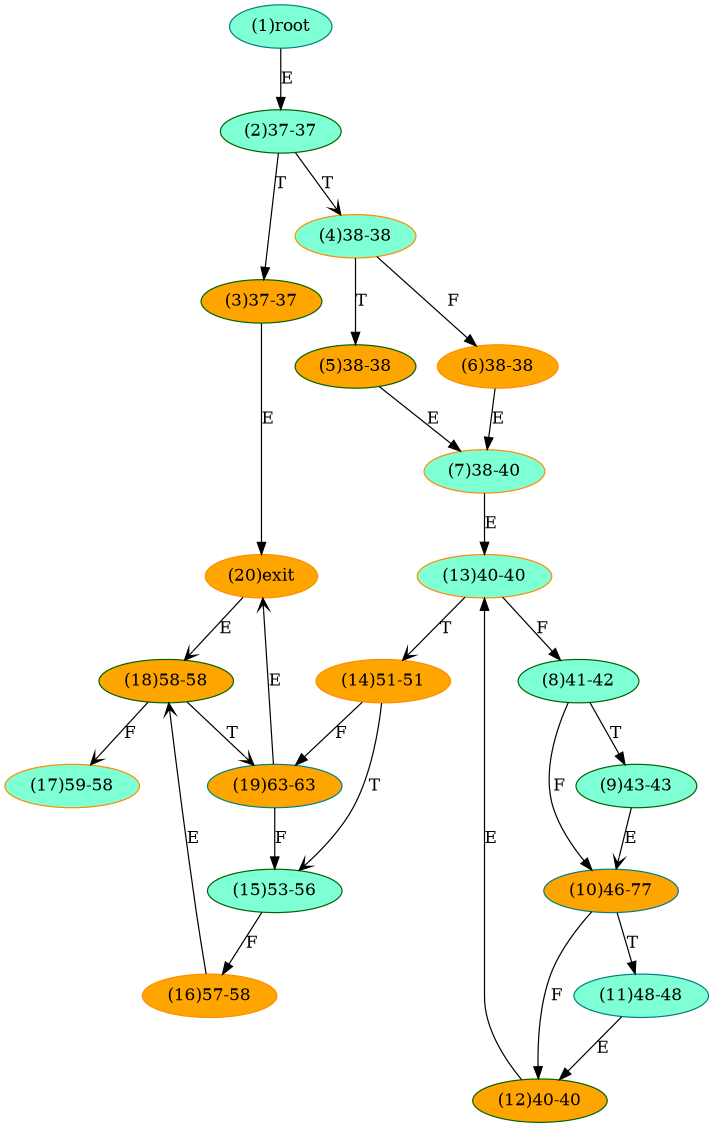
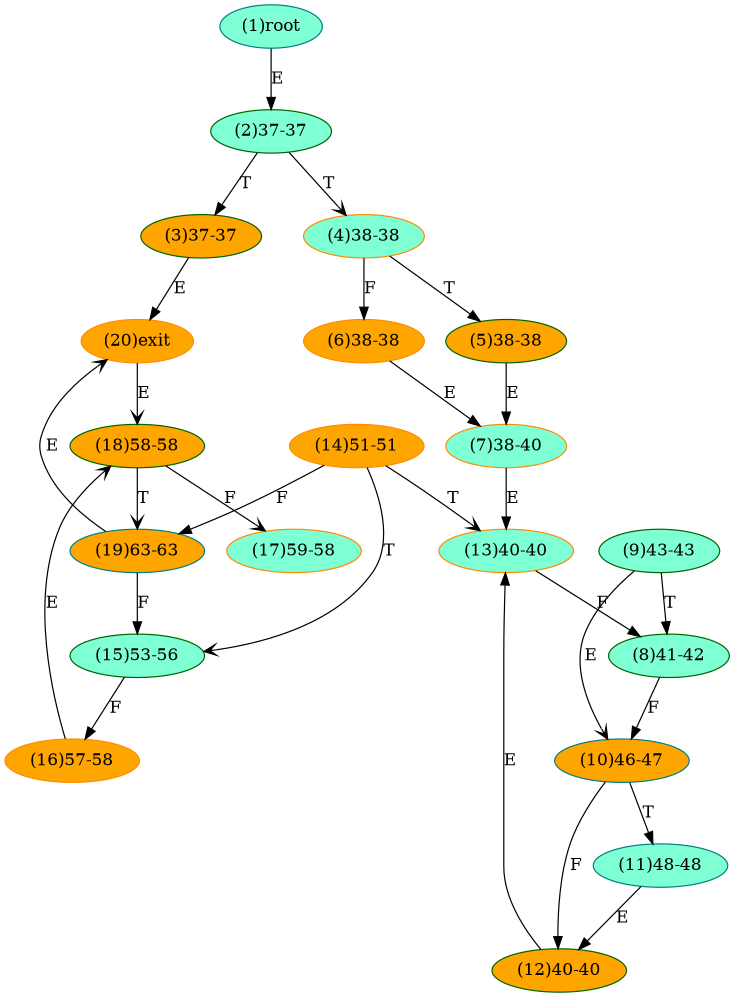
(438, 624) -> (428, 494)
(604, 728) -> (664, 597)
(611, 891) -> (622, 761)
